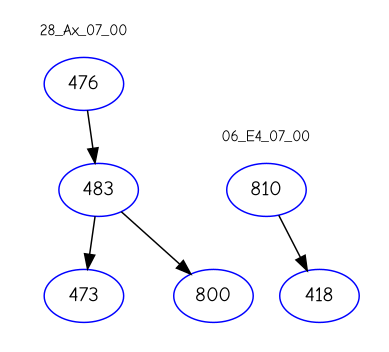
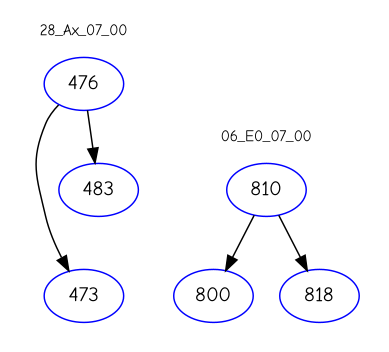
(266, 138) -> (266, 138)
(140, 229) -> (243, 236)
(92, 235) -> (38, 180)
(319, 296) -> (319, 296)
